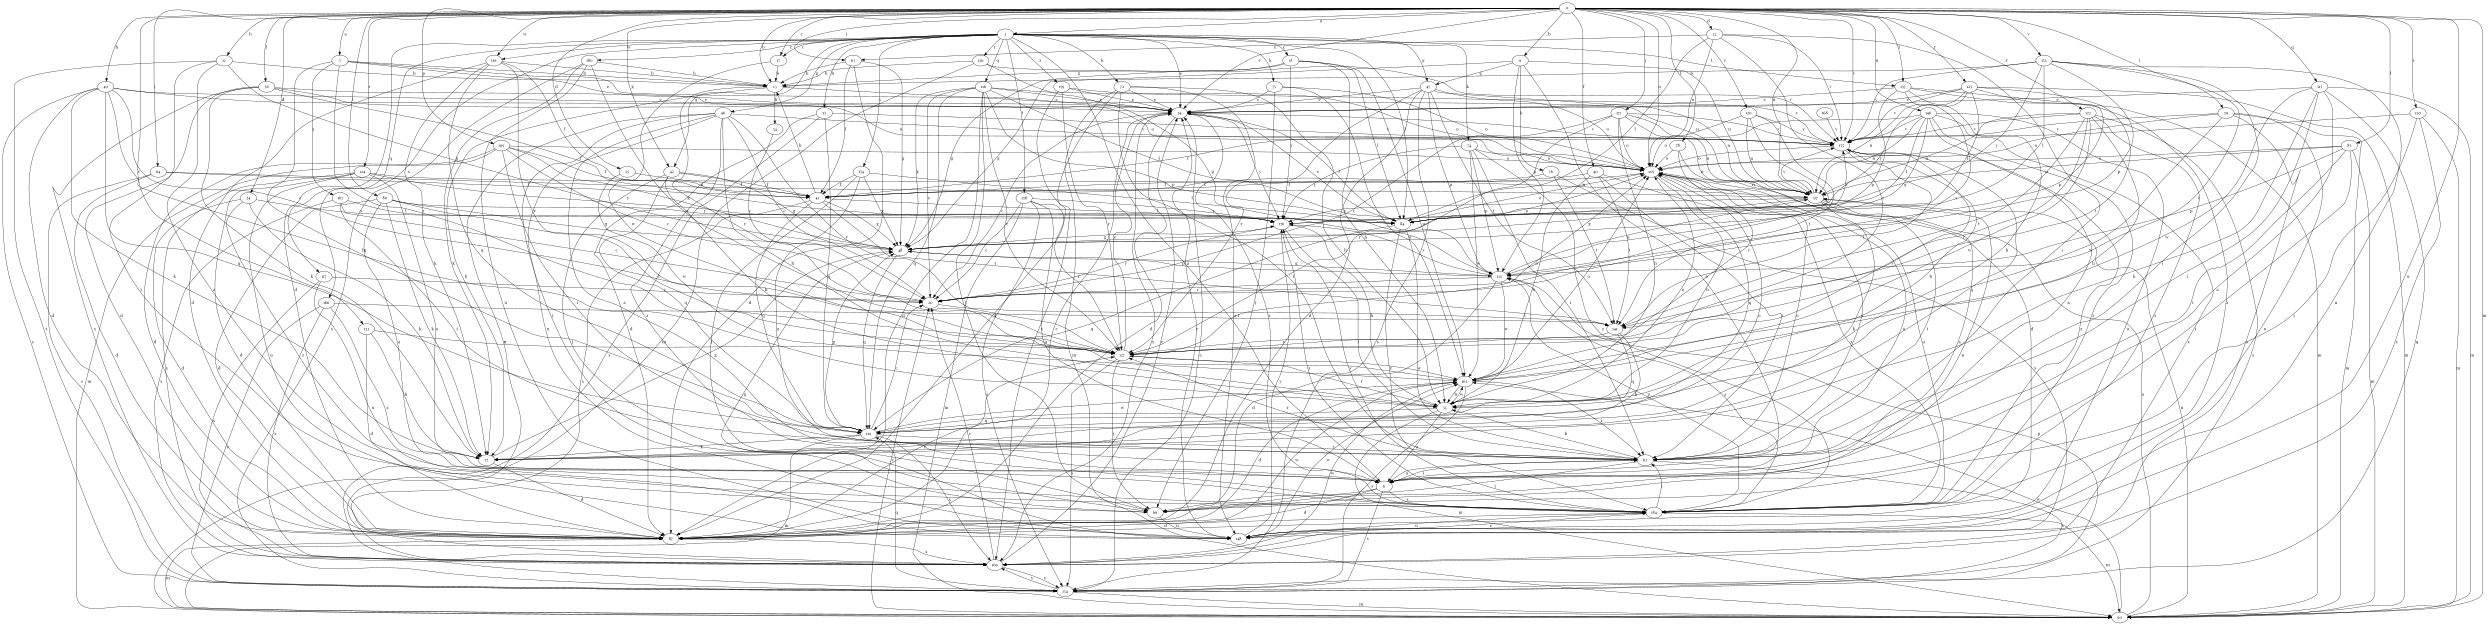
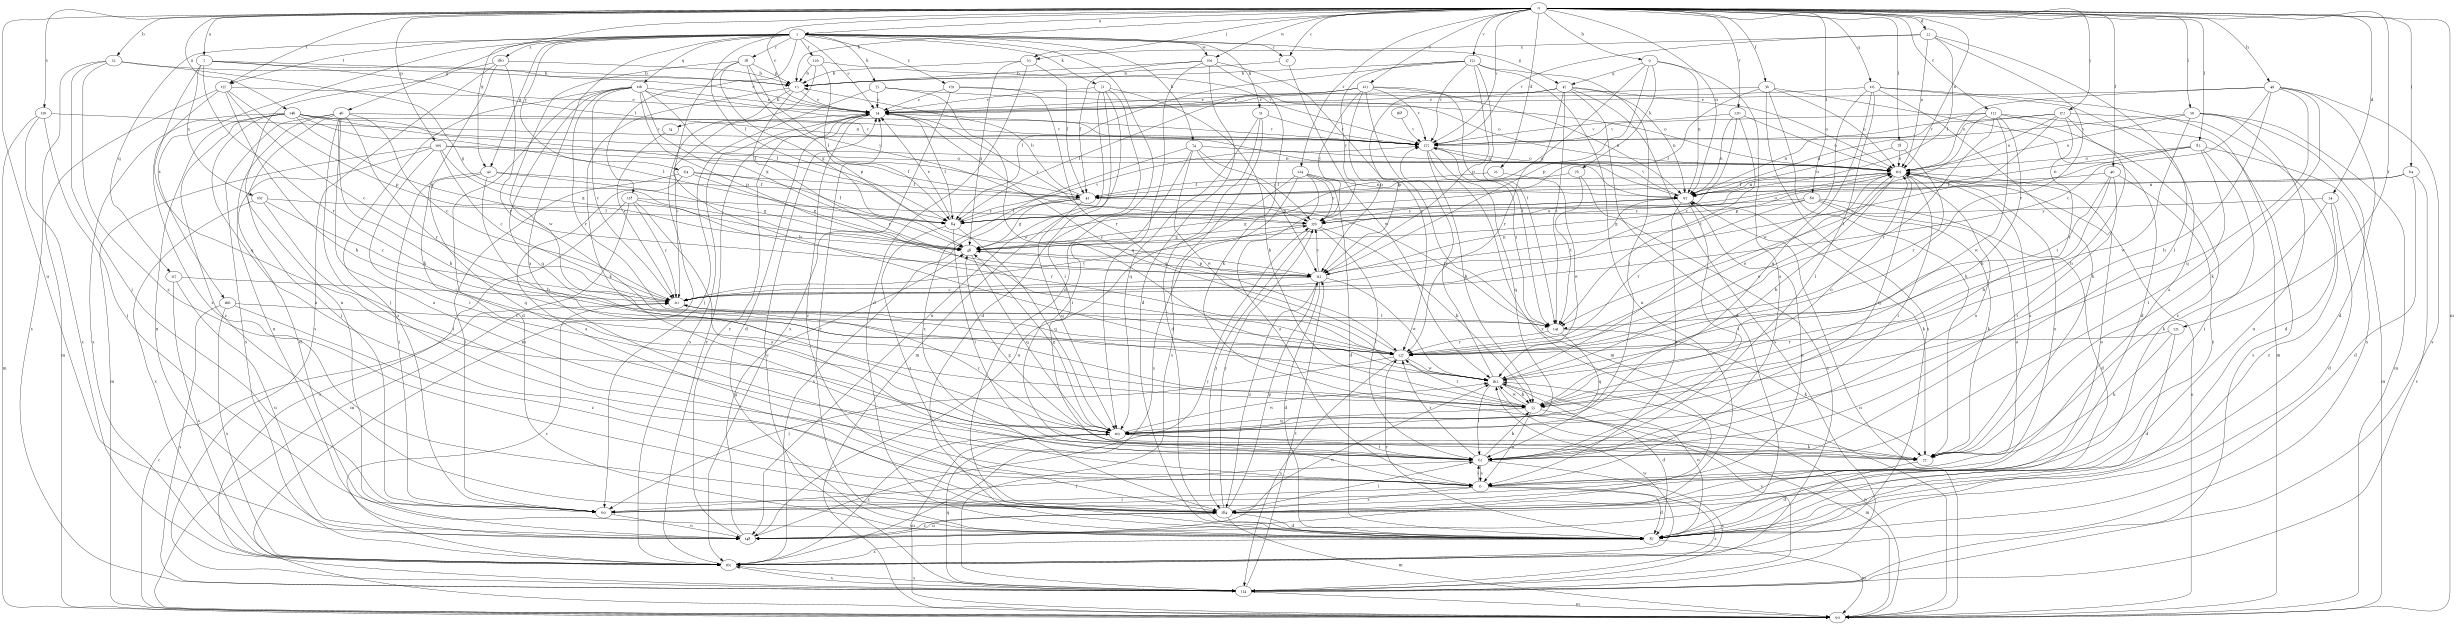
(2039, 434) -> (1296, 434)
(1996, 579) -> (1616, 388)
